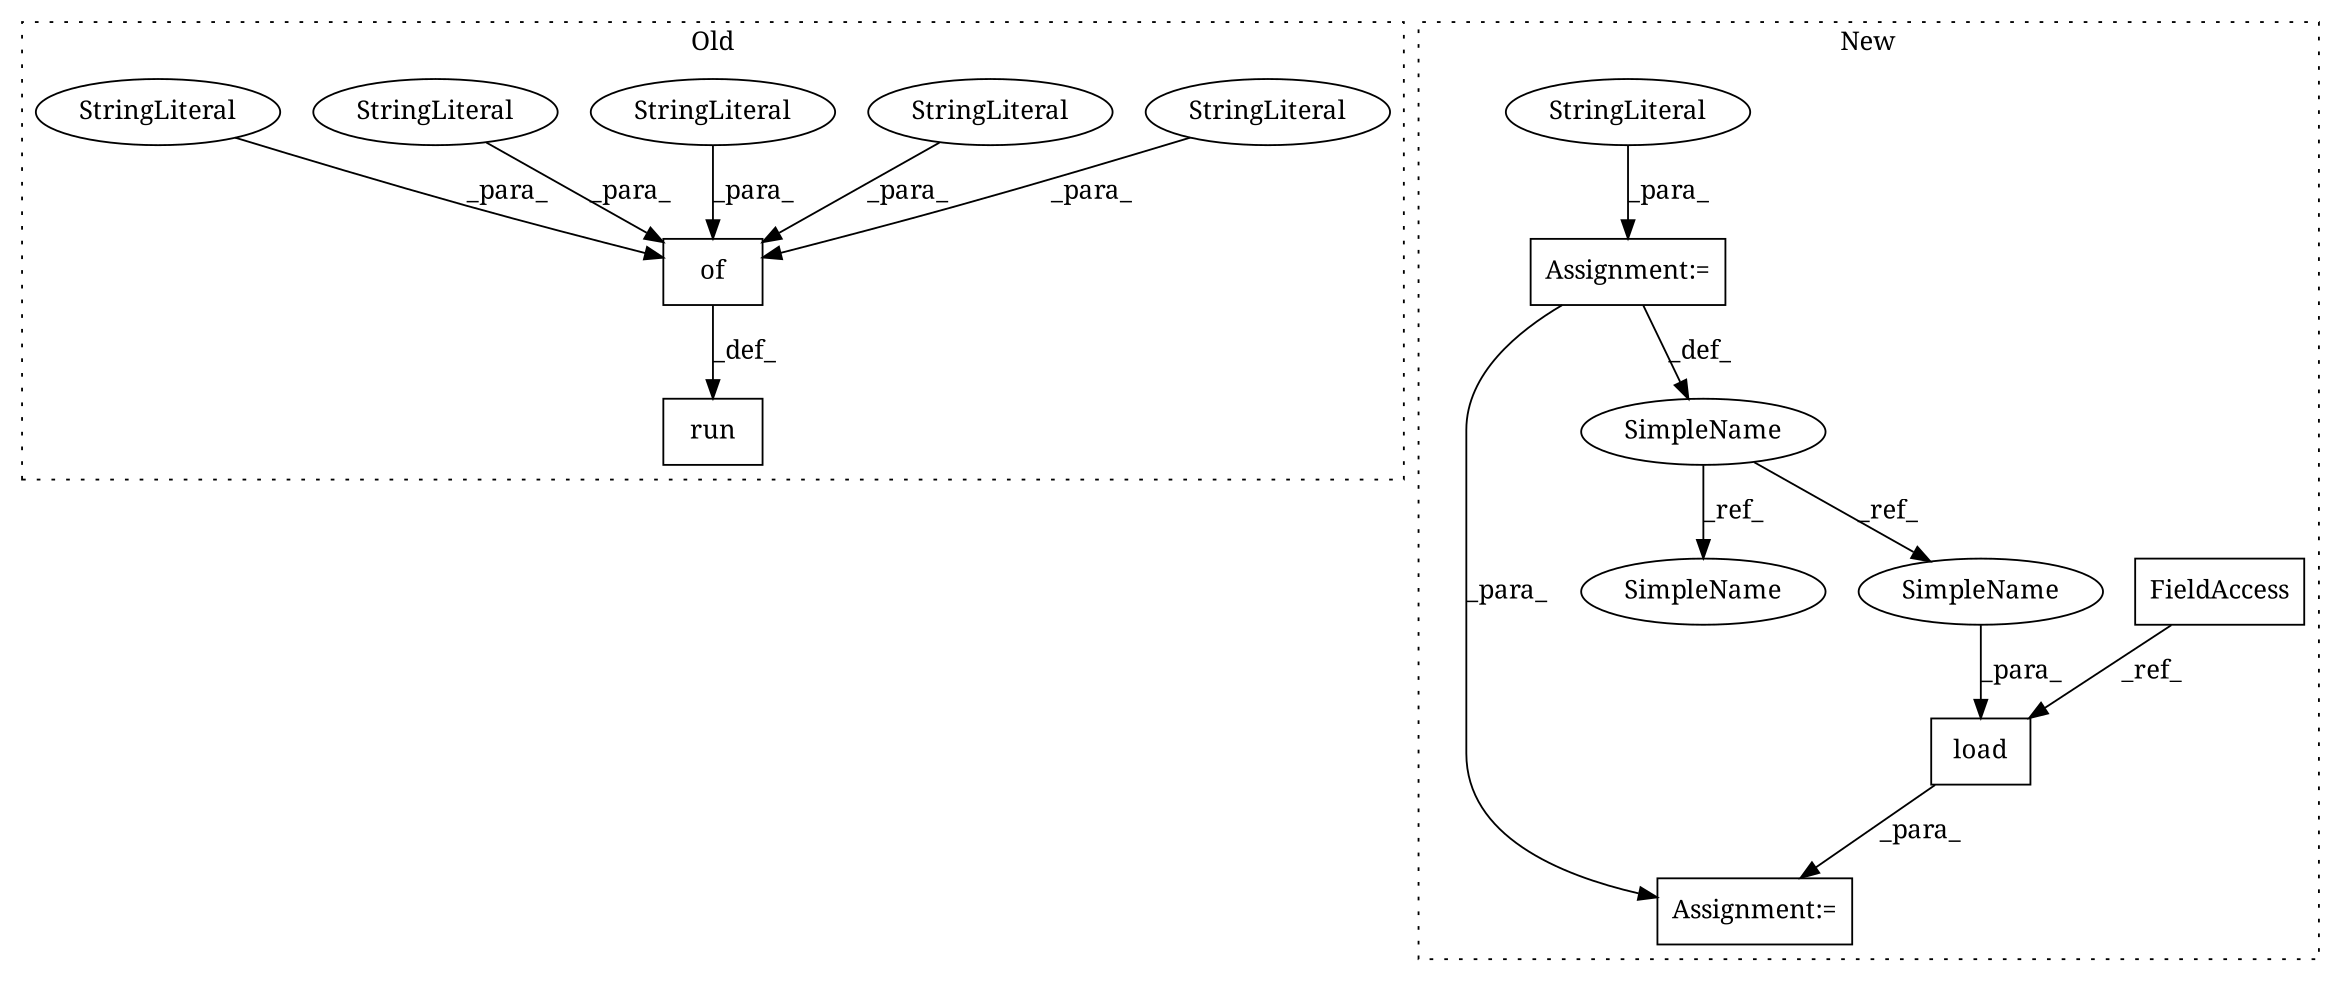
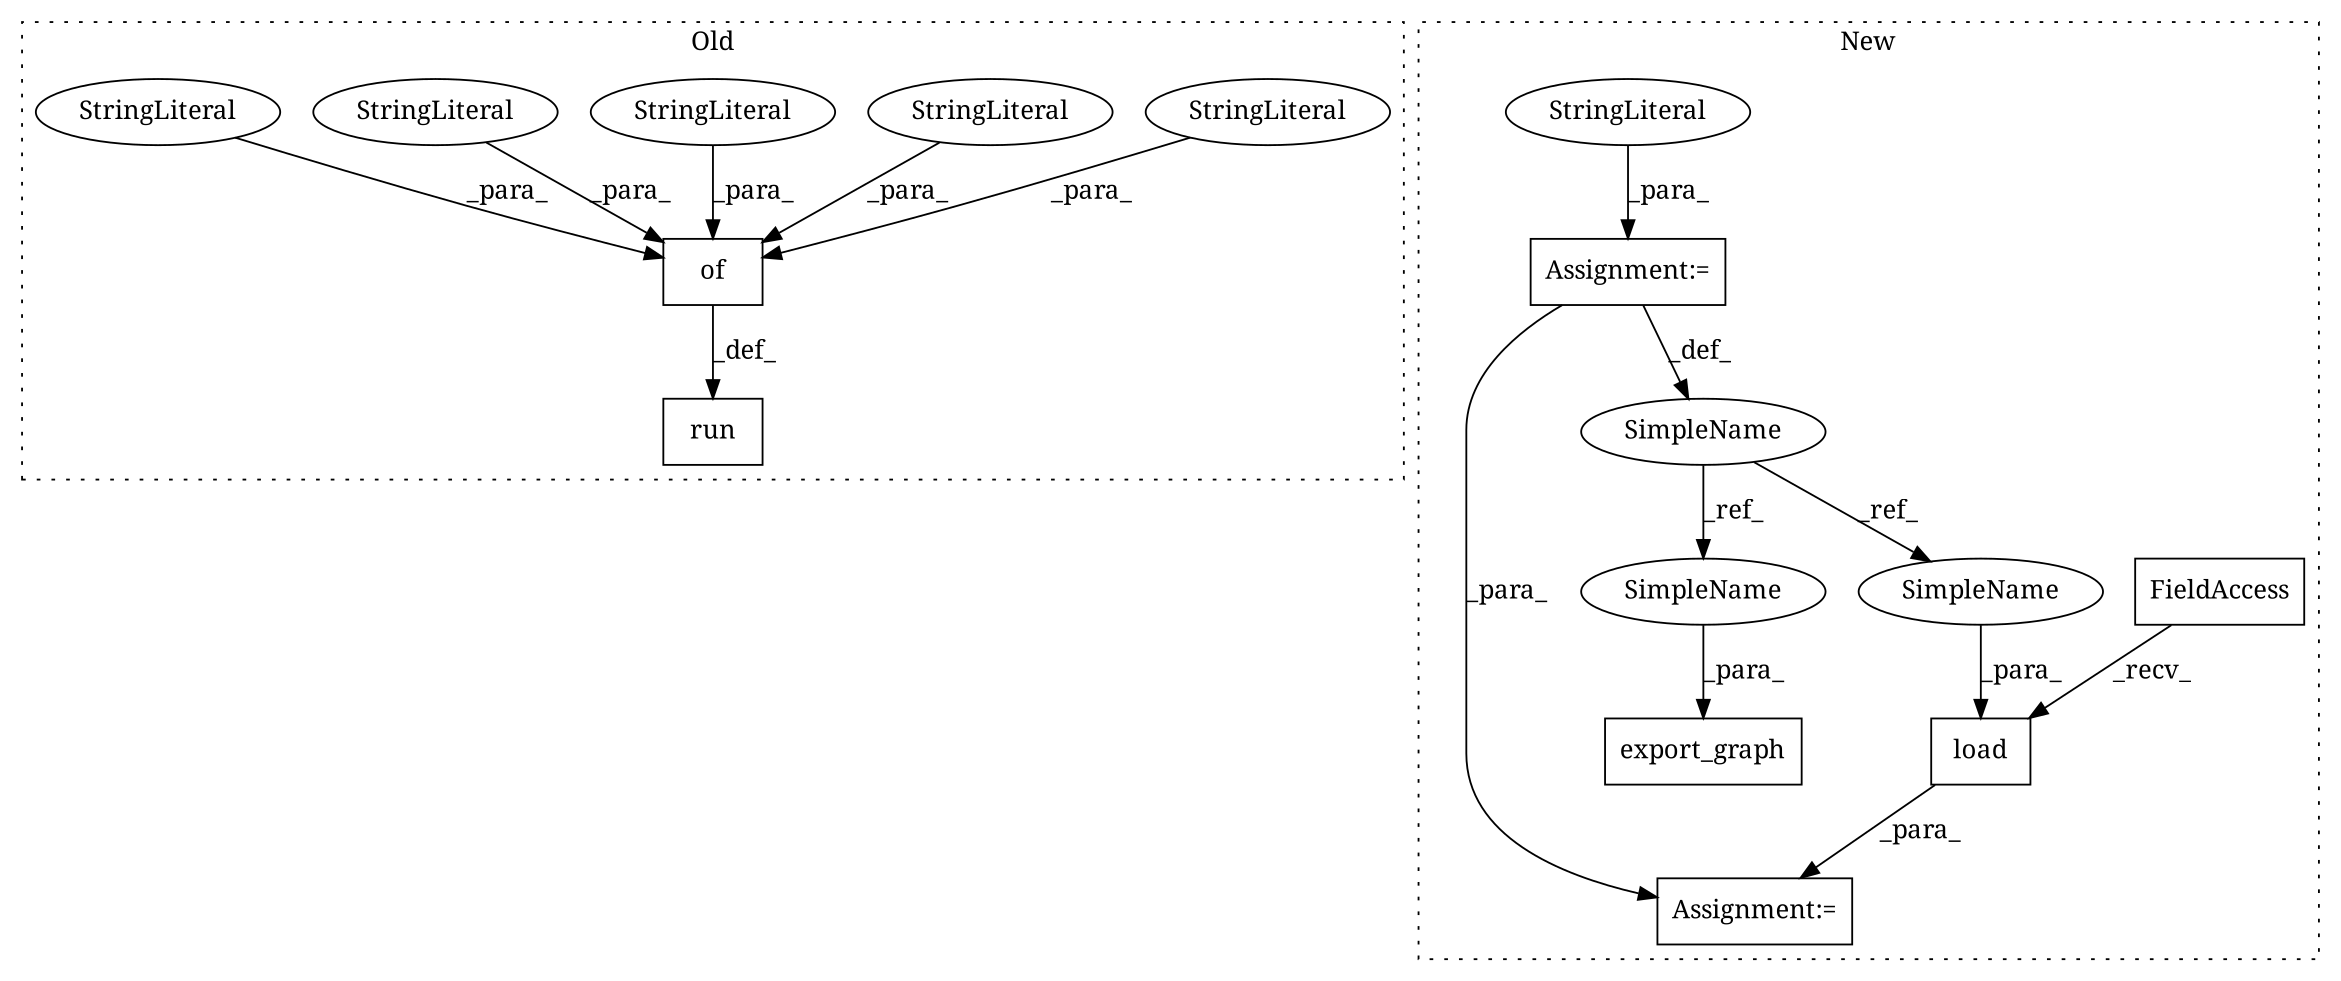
(2153, 672) -> (2153, 672)
none -> (1703, 752)
